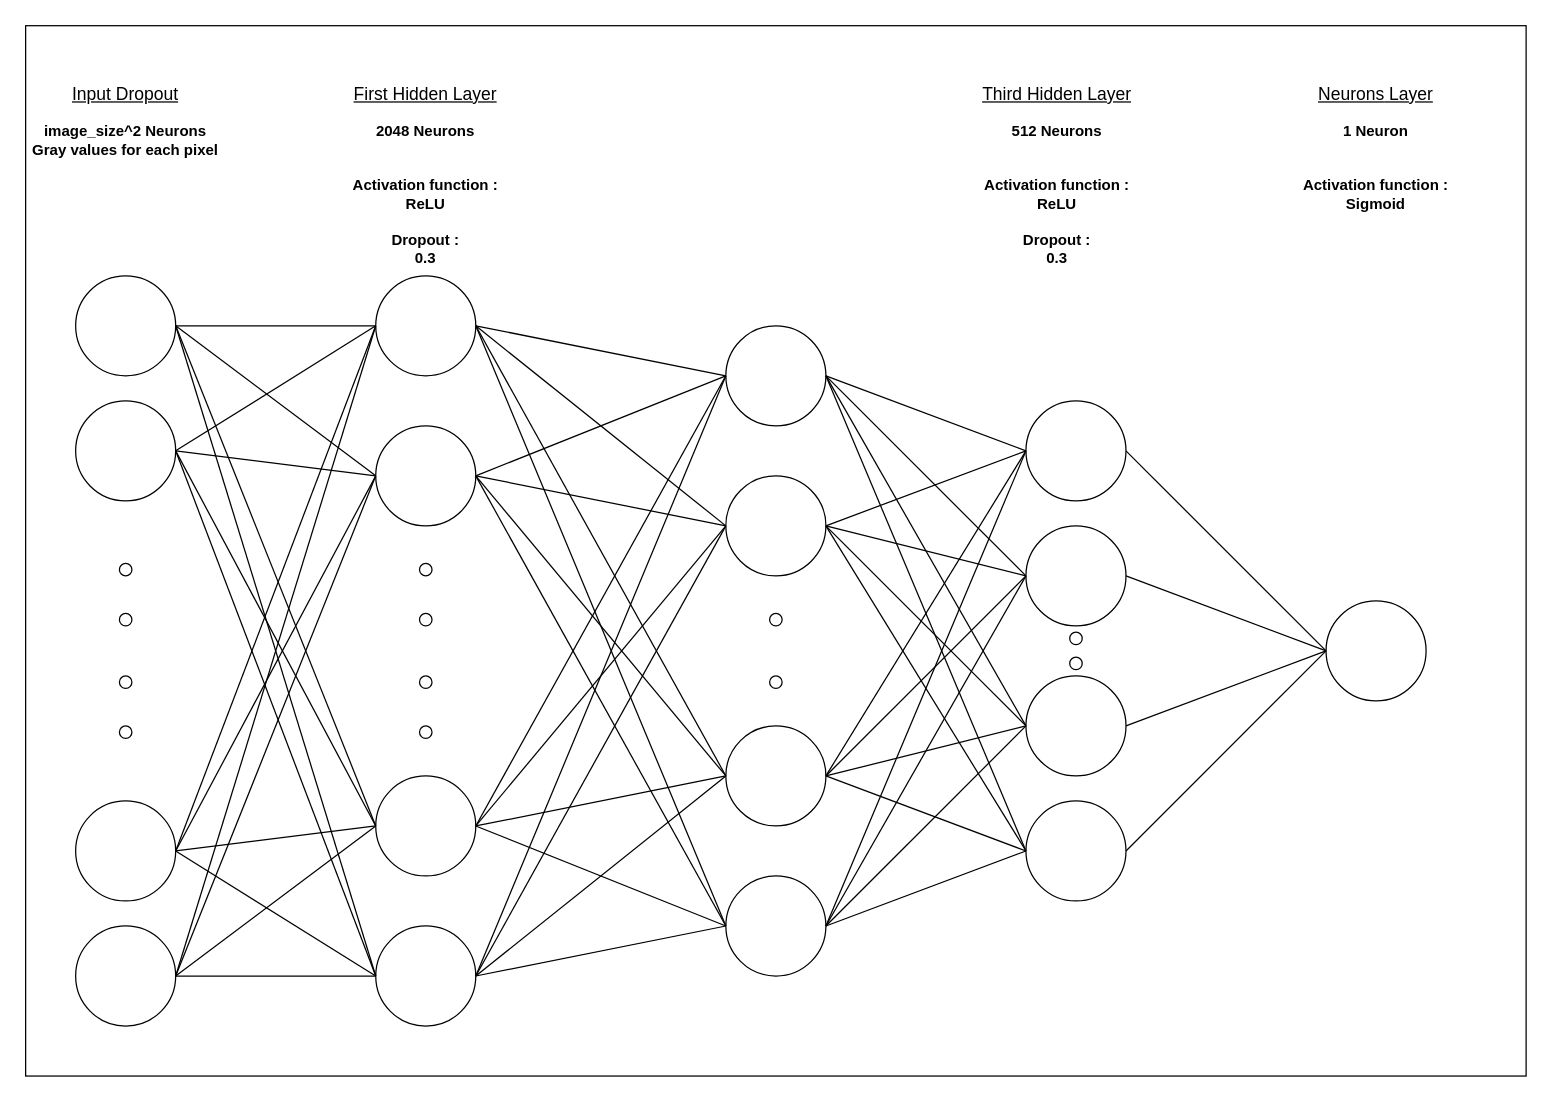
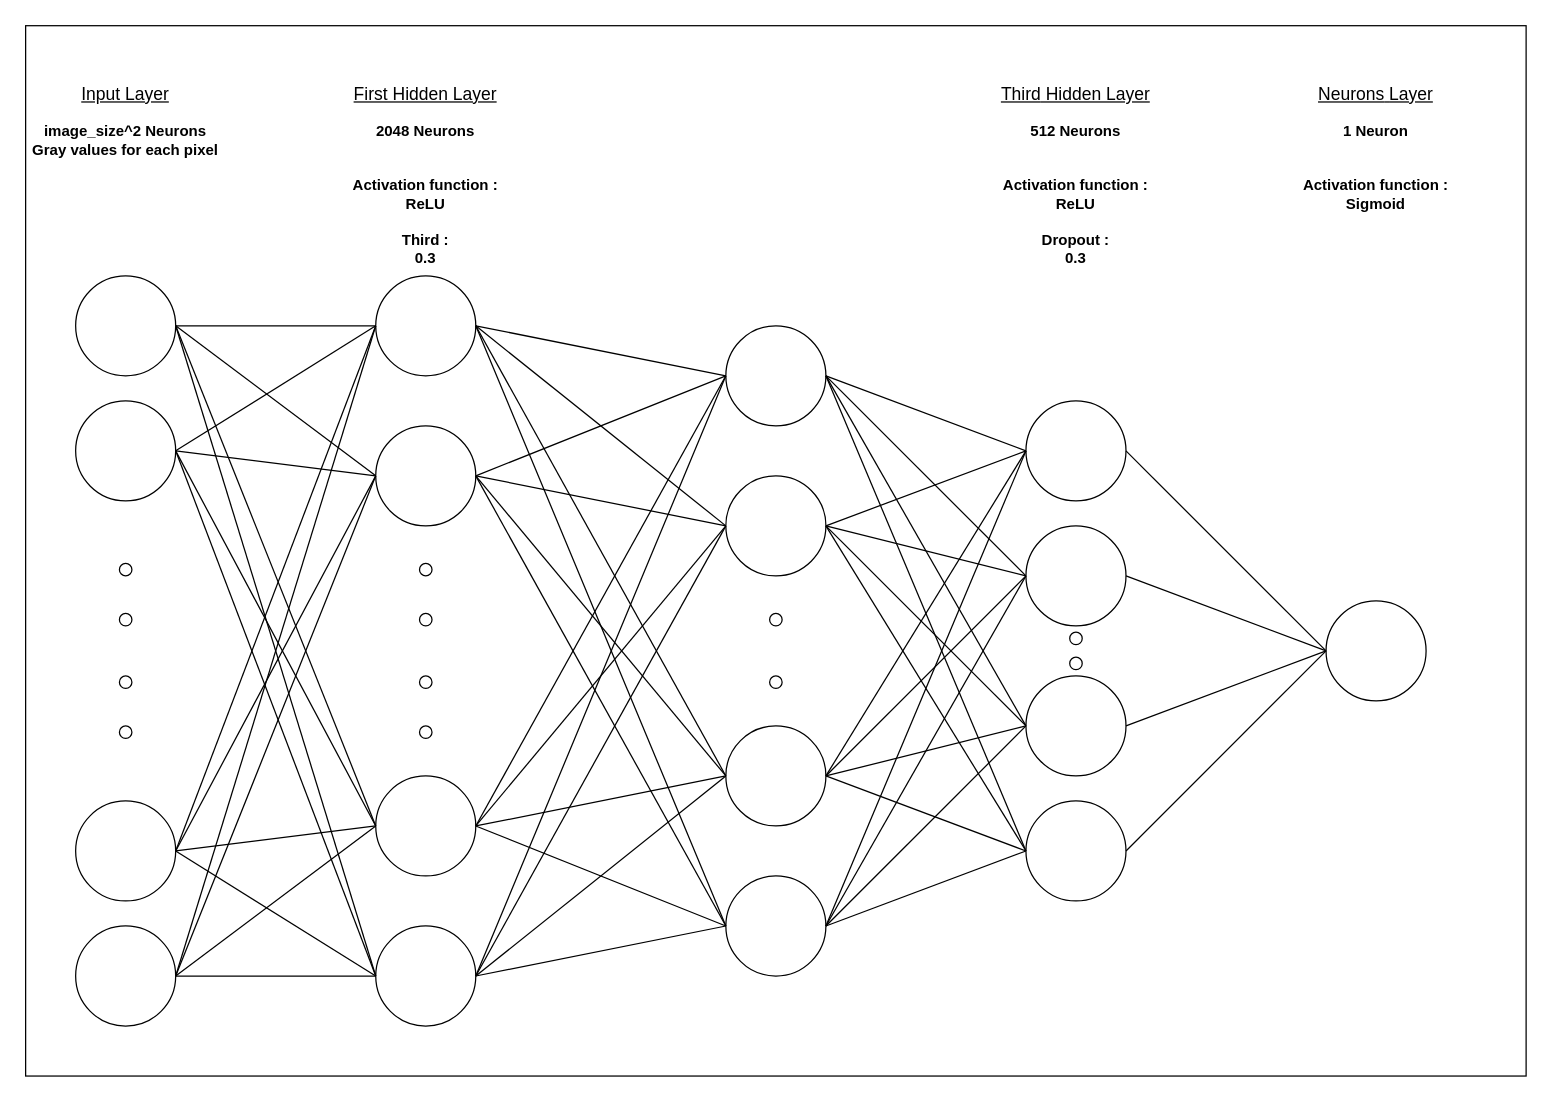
(126, 111) -> (126, 111)
(426, 138) -> (426, 138)
(1057, 169) -> (1076, 169)
